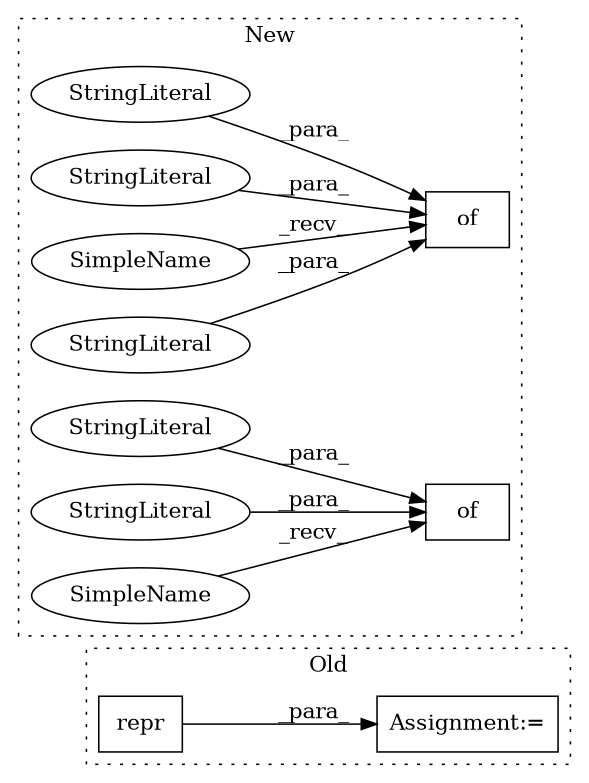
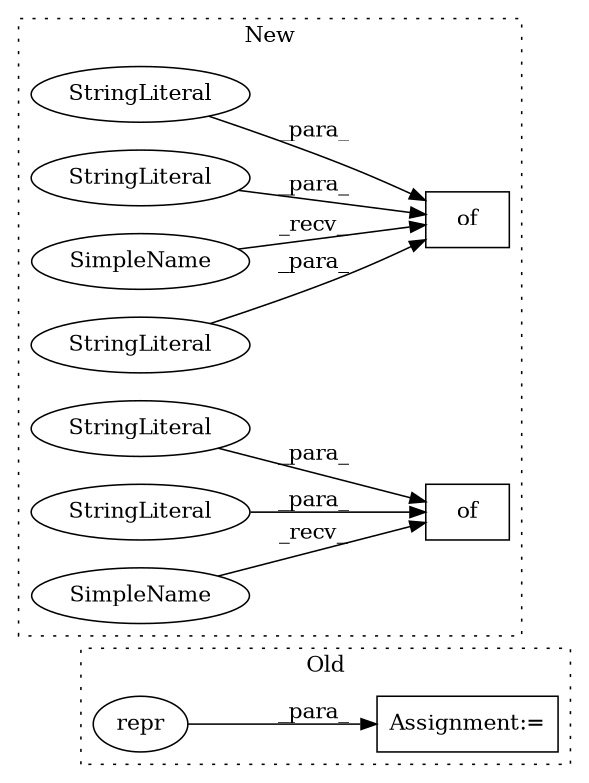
(141, 724) -> (141, 724)
